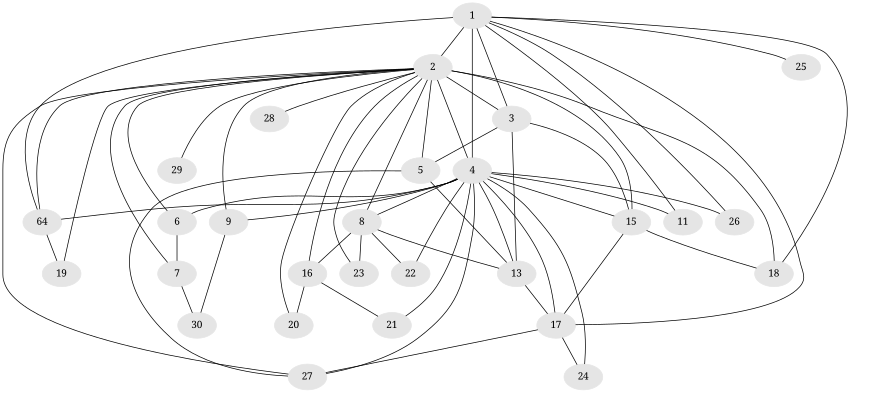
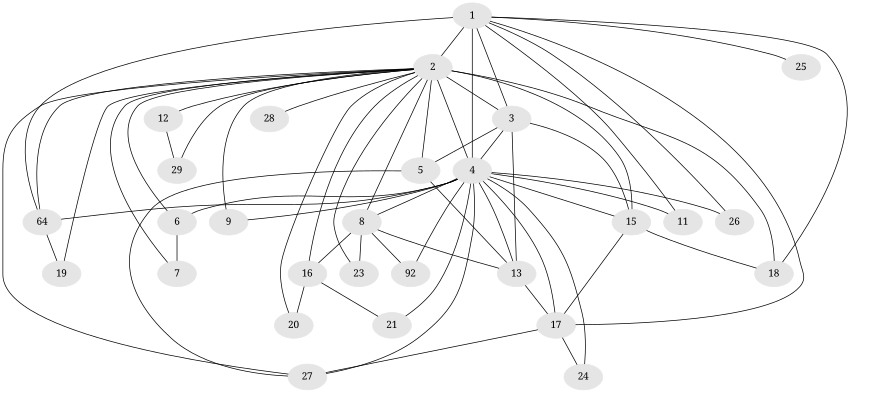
none -> (163, 119)
none -> (492, 145)
(411, 274) -> (411, 274)
(197, 325) -> none
